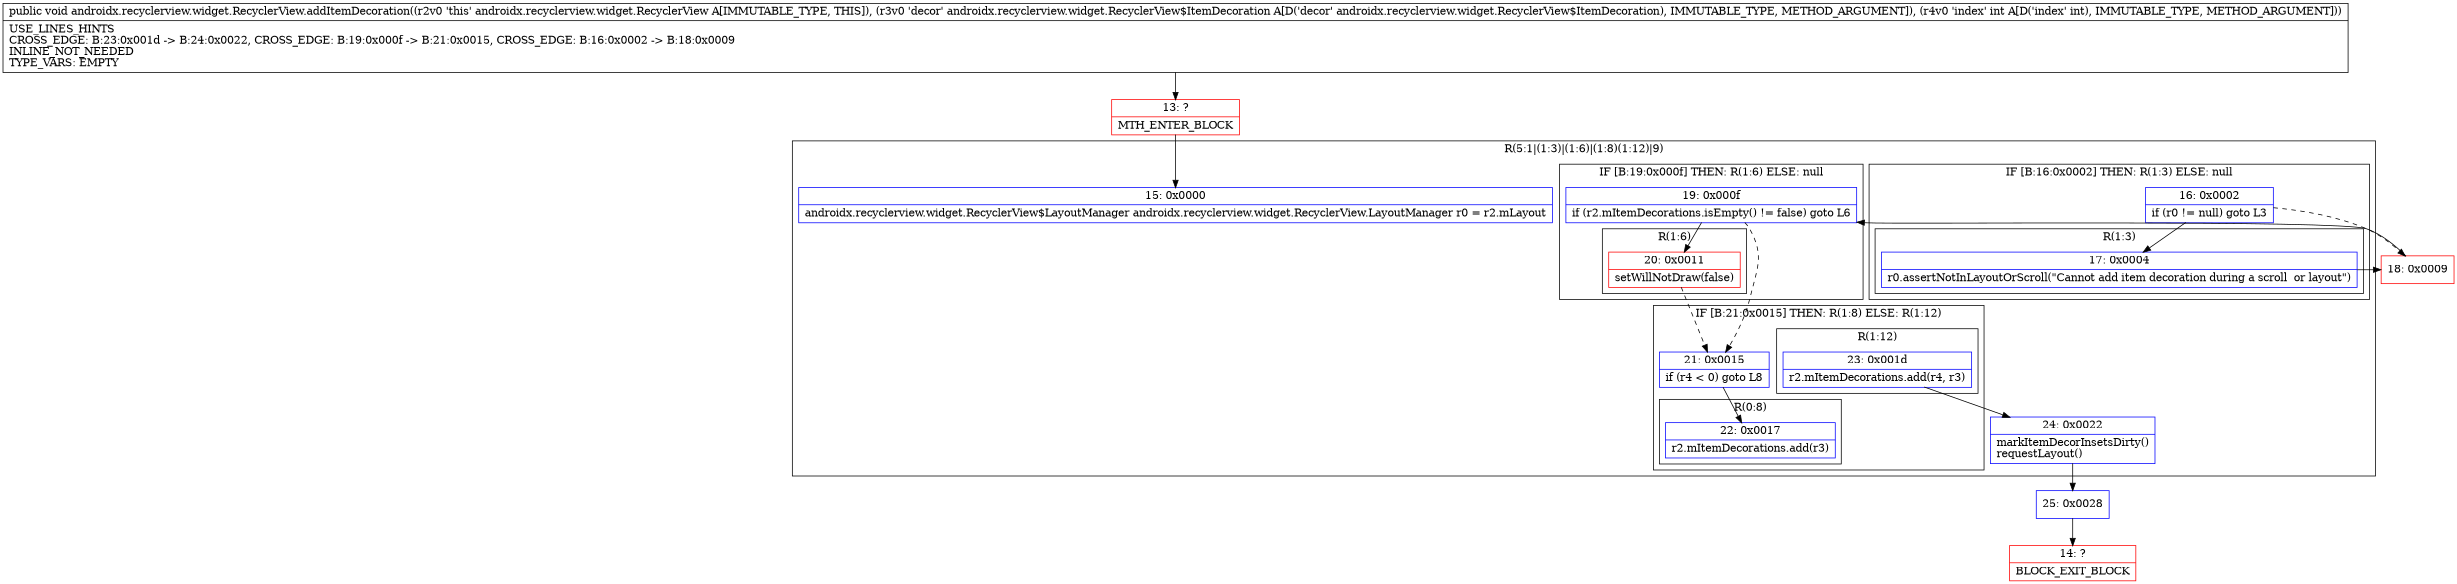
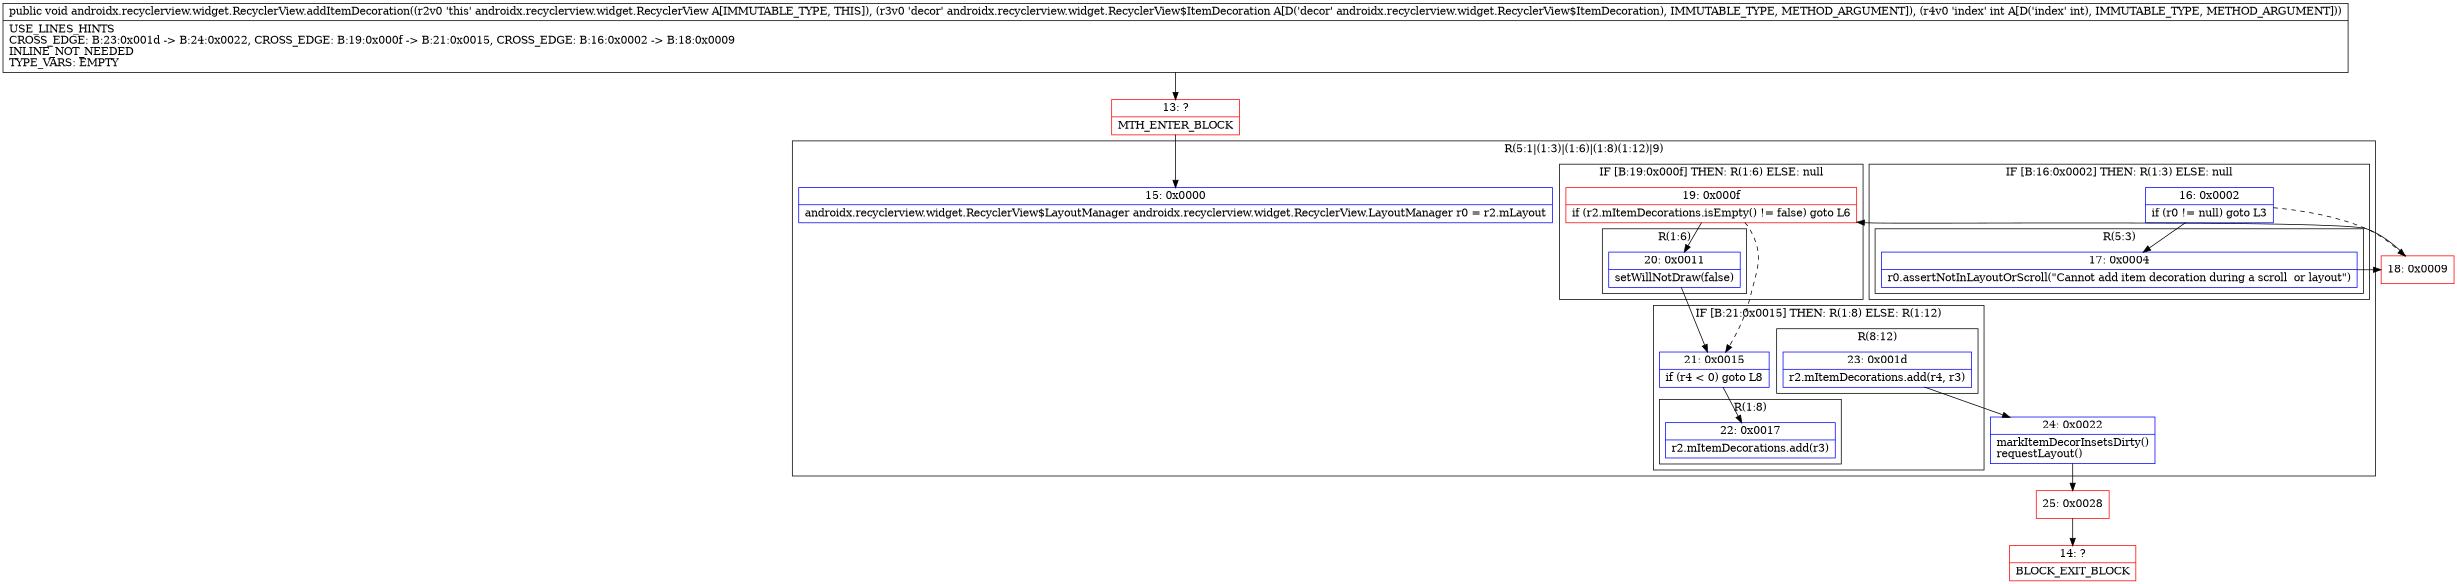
(1711, 205) -> (1711, 205)
(2119, 237) -> (2119, 237)
(1674, 270) -> (1674, 270)
(1693, 316) -> (1693, 316)
(1877, 337) -> (1877, 337)
(1750, 408) -> (1750, 408)
(2073, 505) -> (2073, 505)
